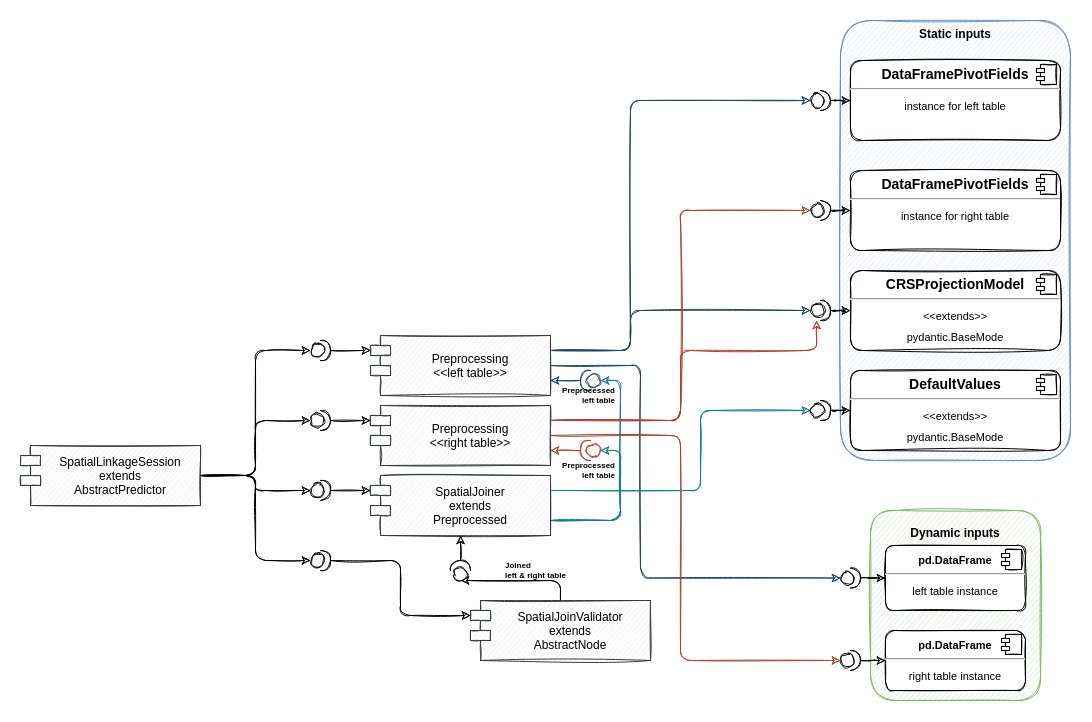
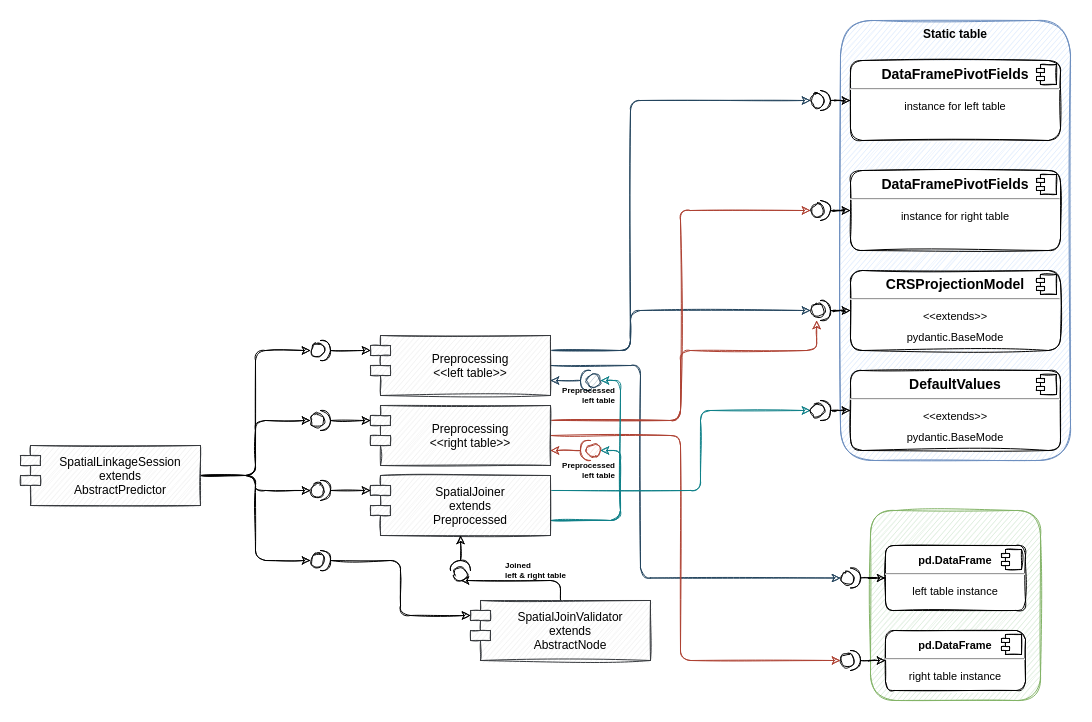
(955, 34) -> (955, 34)
(956, 533) -> none
